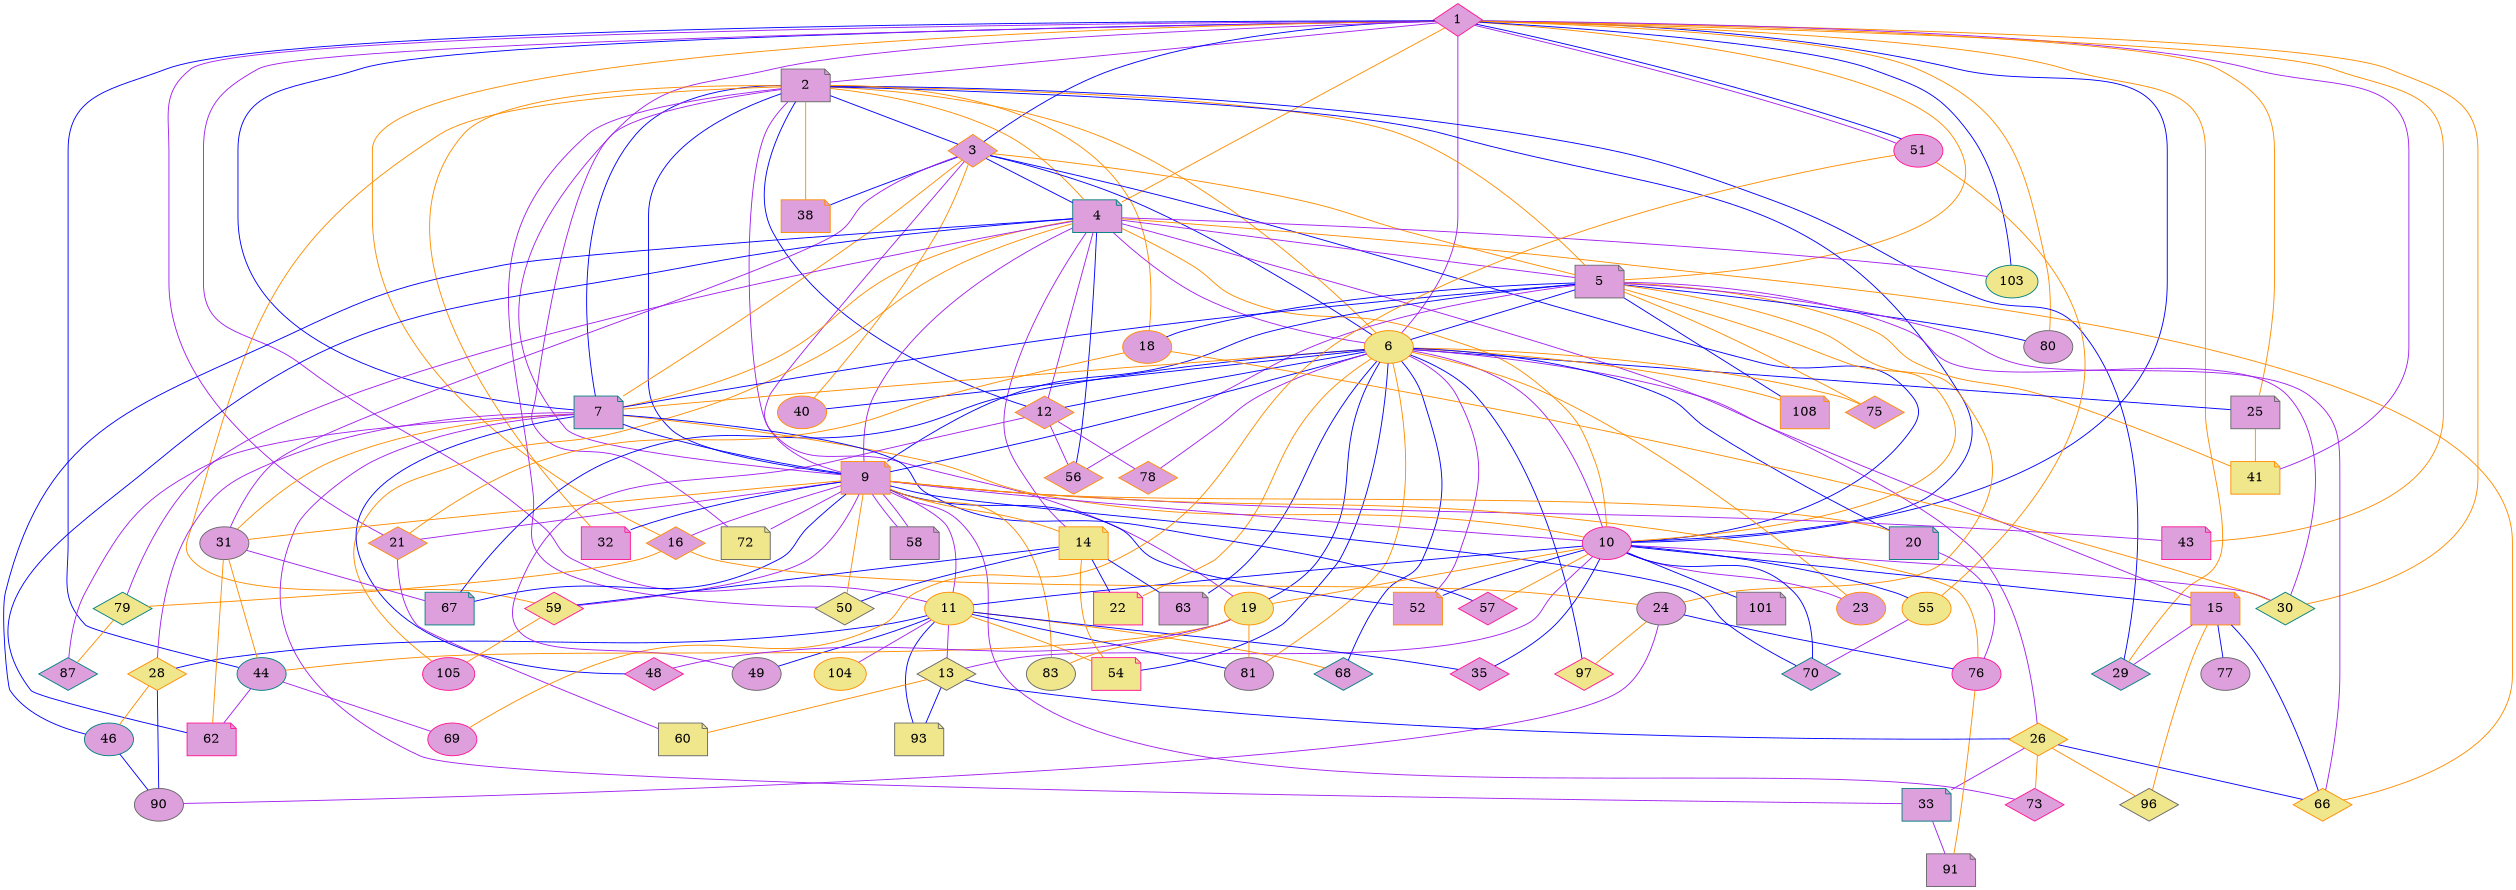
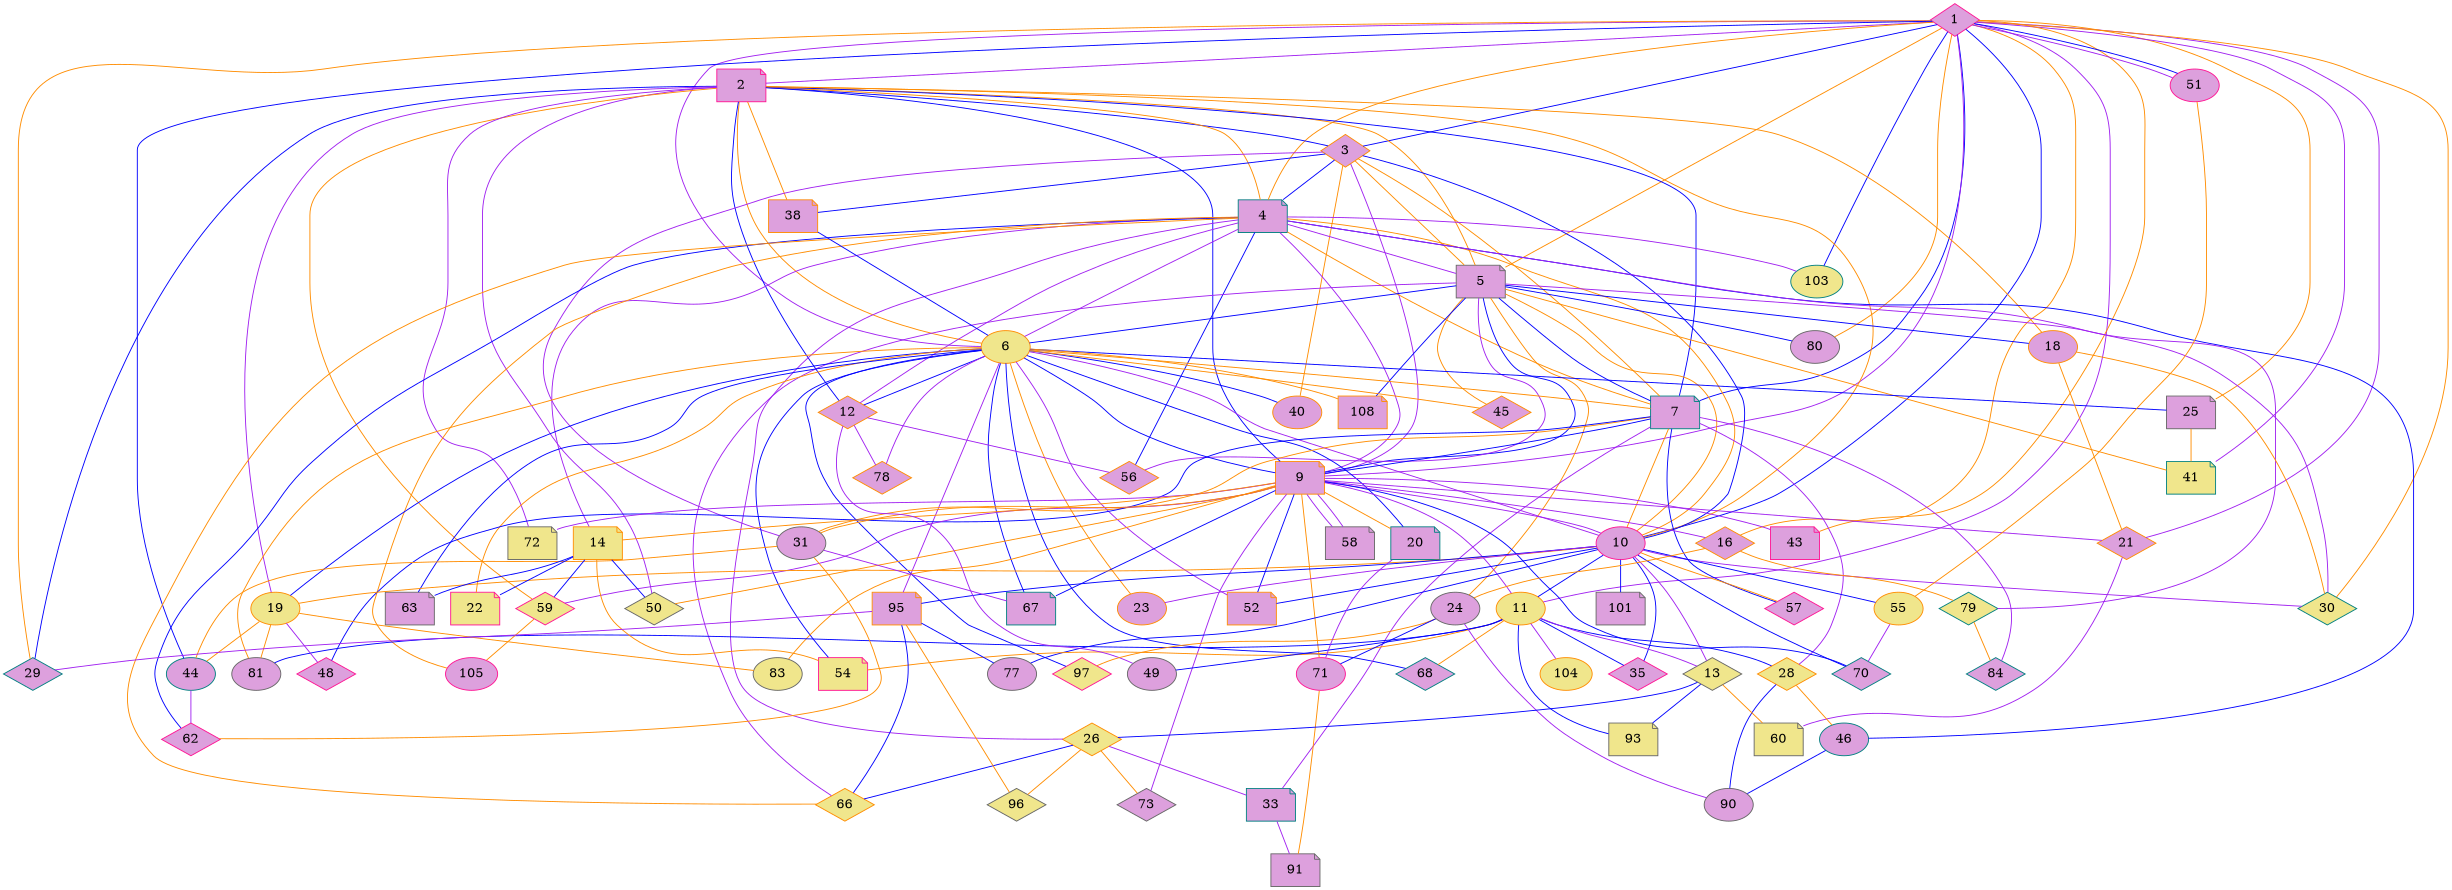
(806, 85) -> (741, 85)
(1642, 181) -> (1522, 129)
(1208, 237) -> (903, 284)
(1875, 412) -> (1502, 412)
(2255, 478) -> (2191, 478)
(606, 543) -> none
(2215, 609) -> (897, 609)
none -> (1330, 614)
(68, 674) -> (1996, 674)
(1977, 674) -> (1321, 674)
(212, 739) -> (191, 739)
(452, 739) -> none
(2035, 805) -> (1146, 805)
